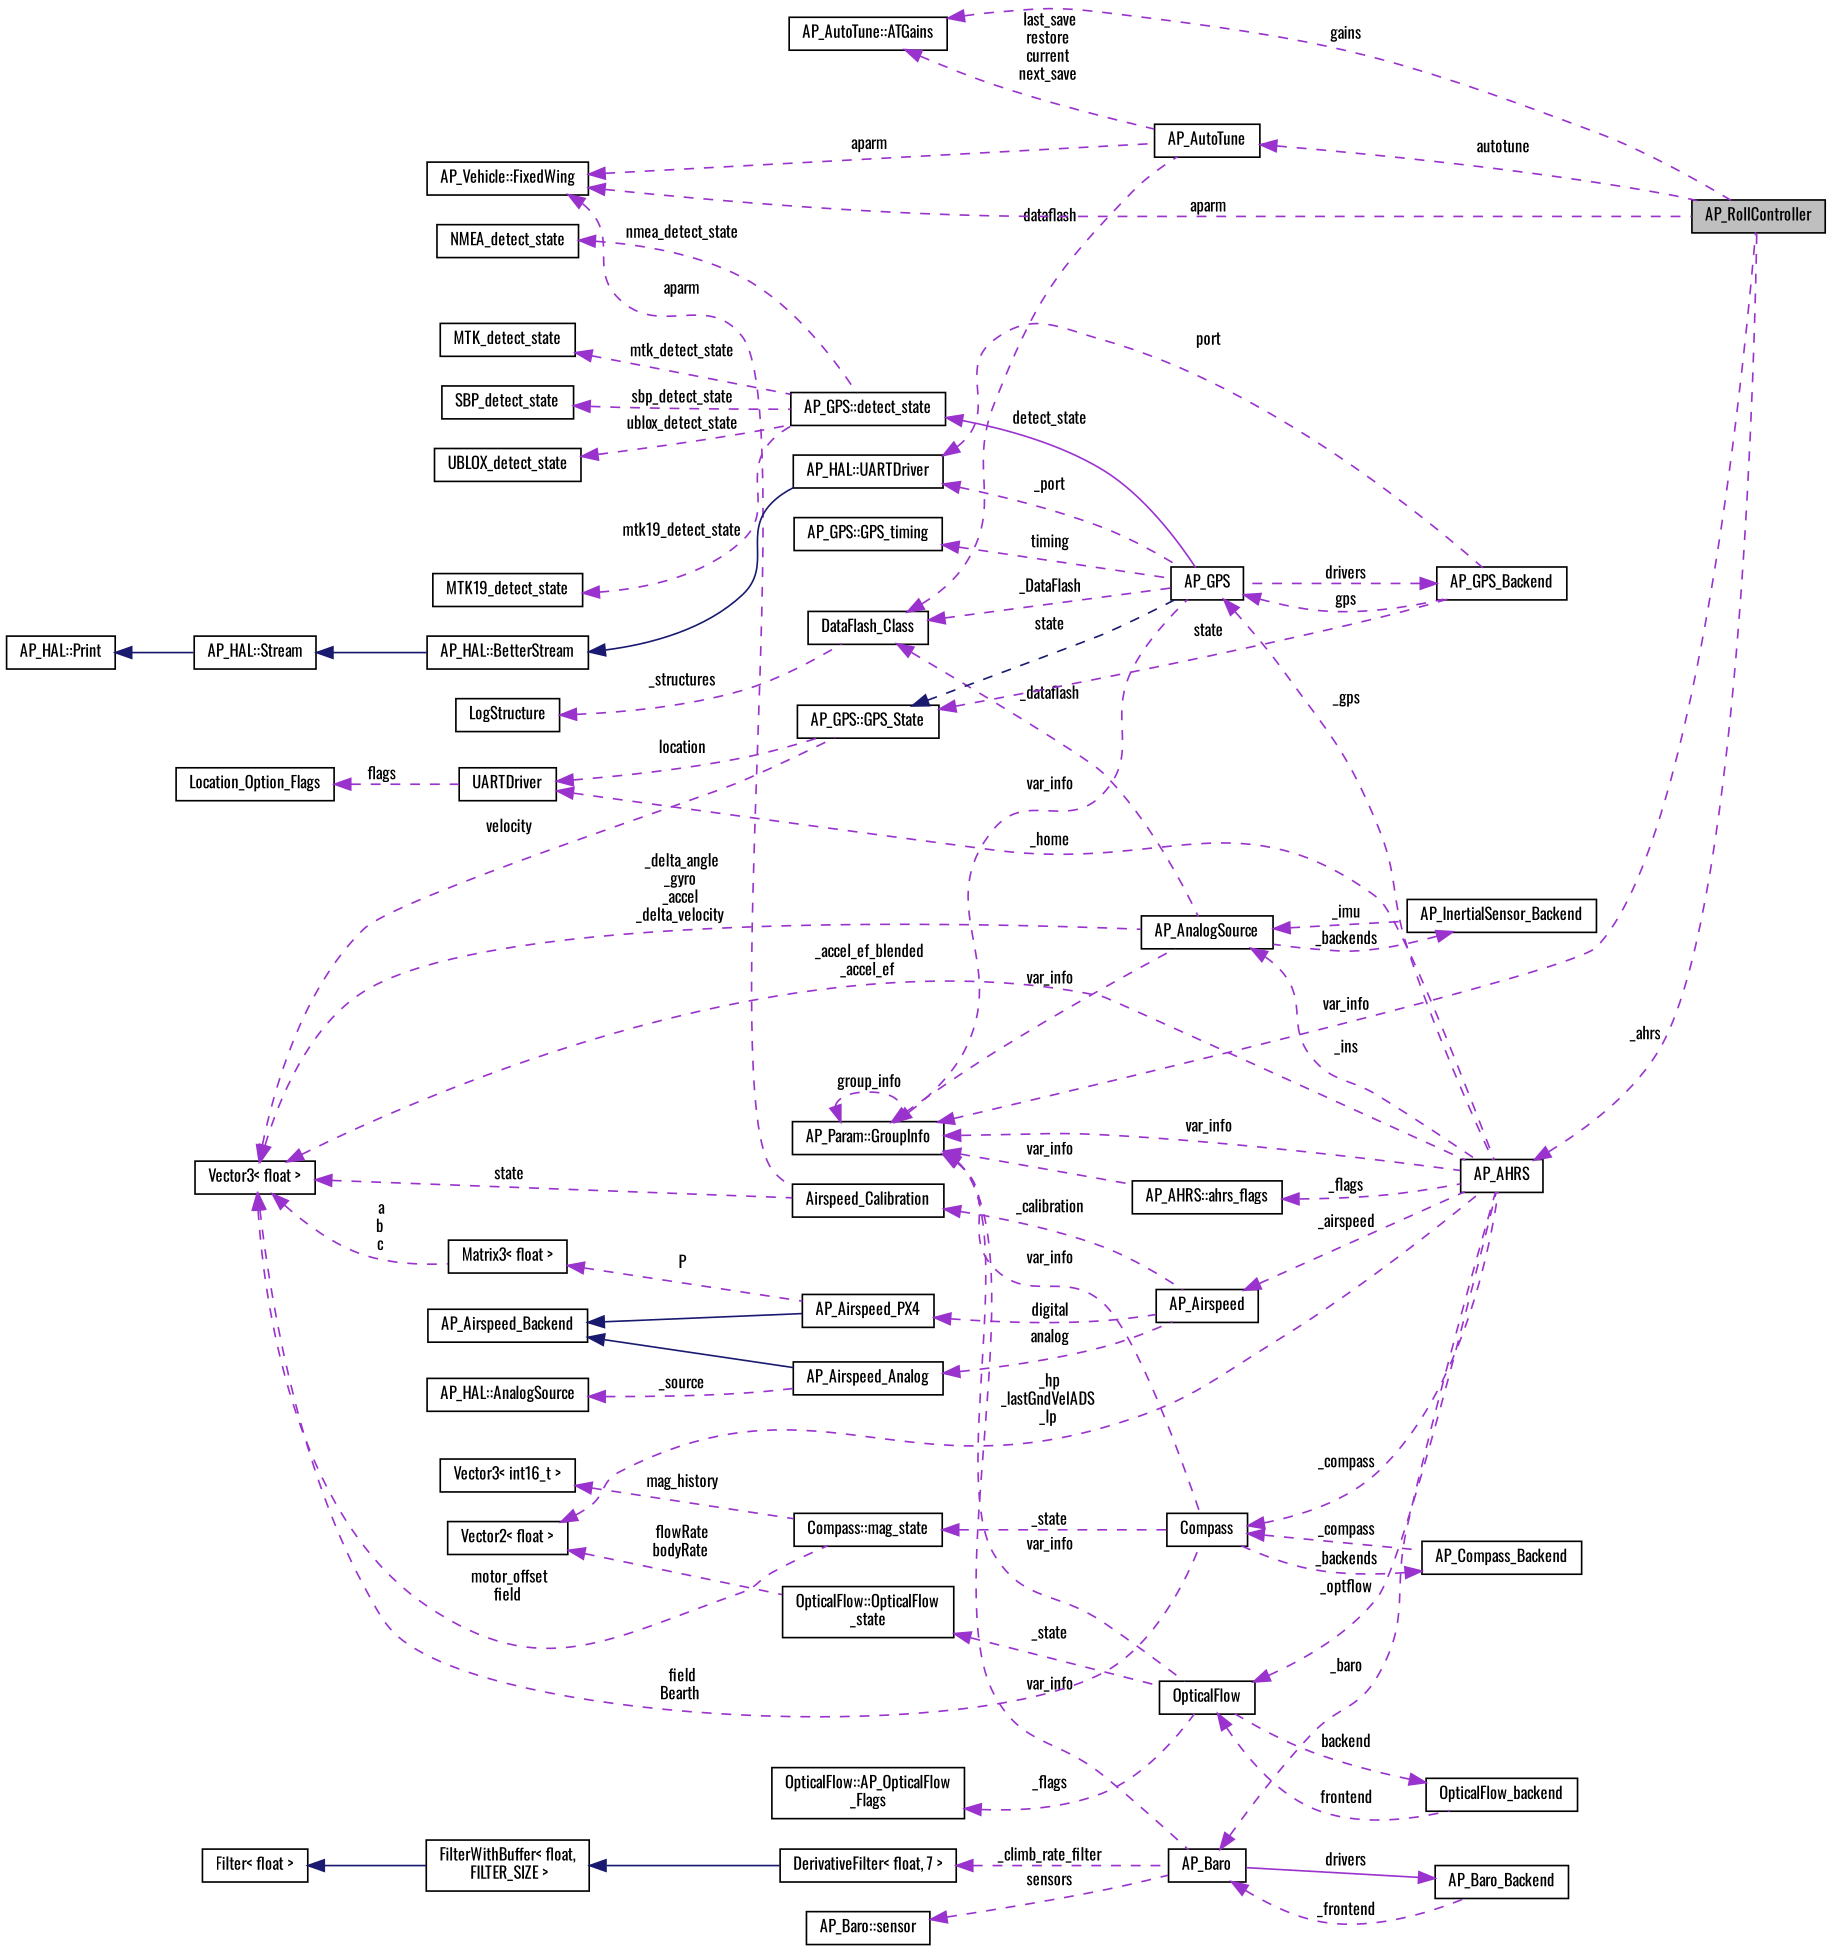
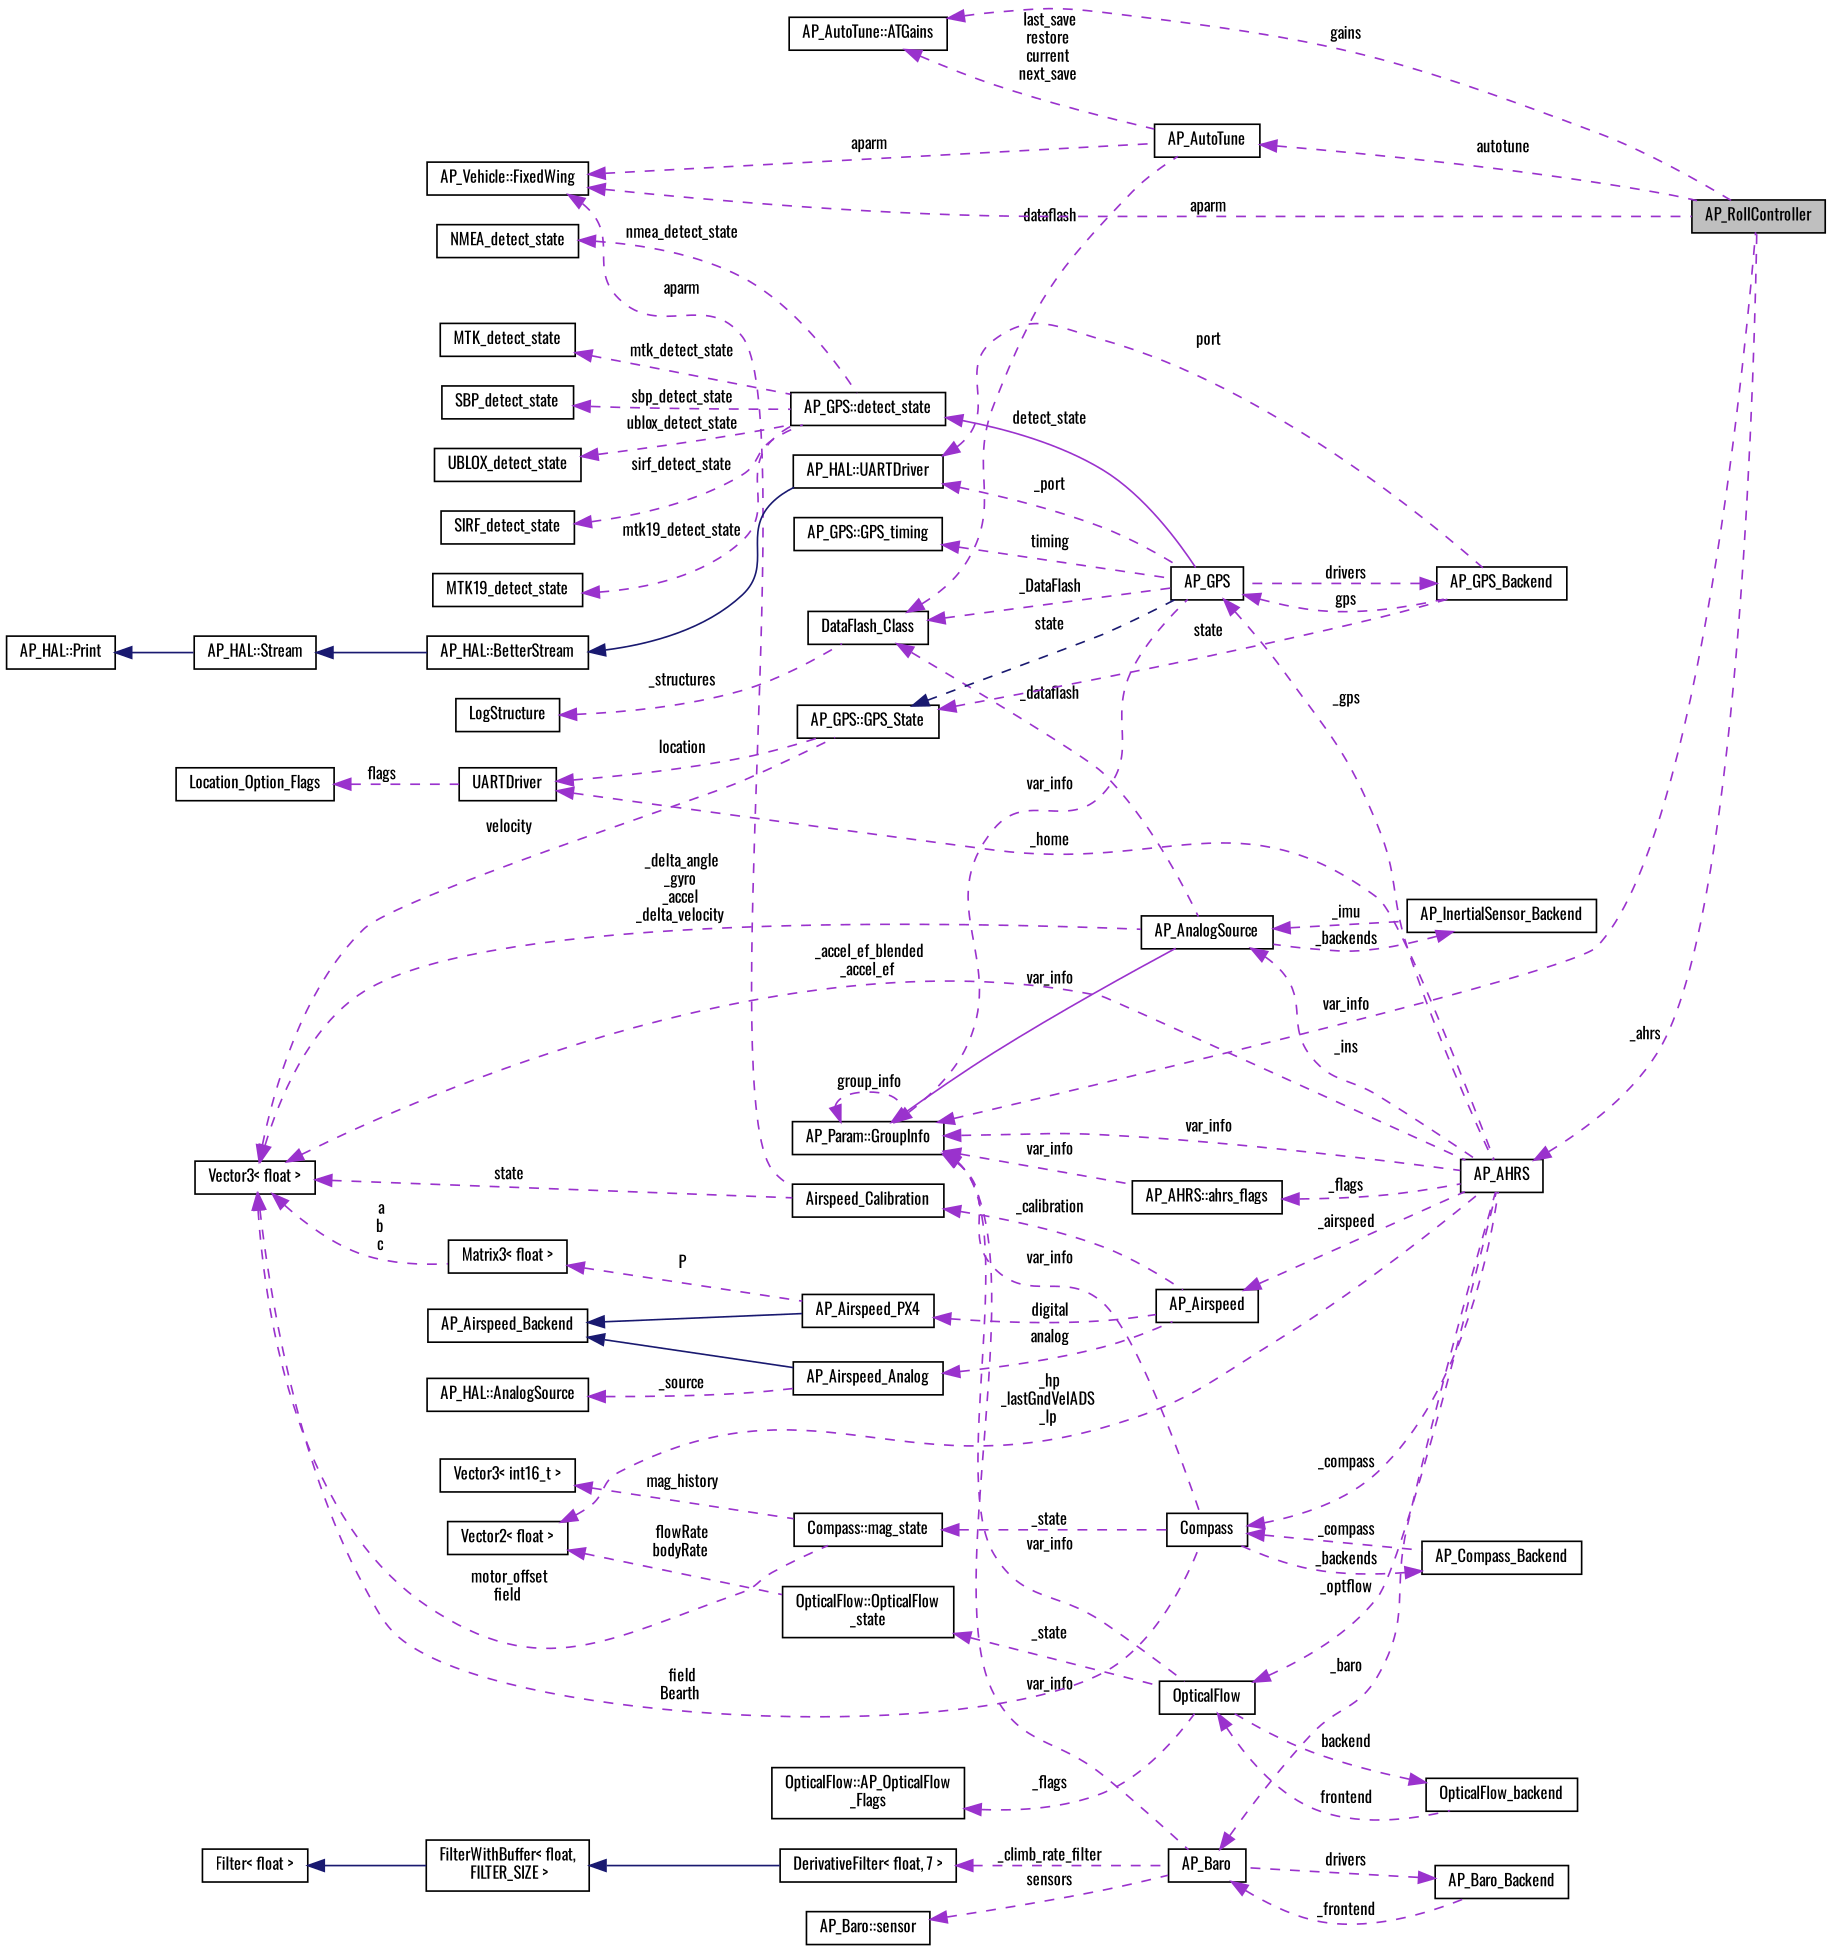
none -> (508, 527)
(1038, 1026) -> (1038, 1026)
(1332, 1873) -> (1332, 1873)
